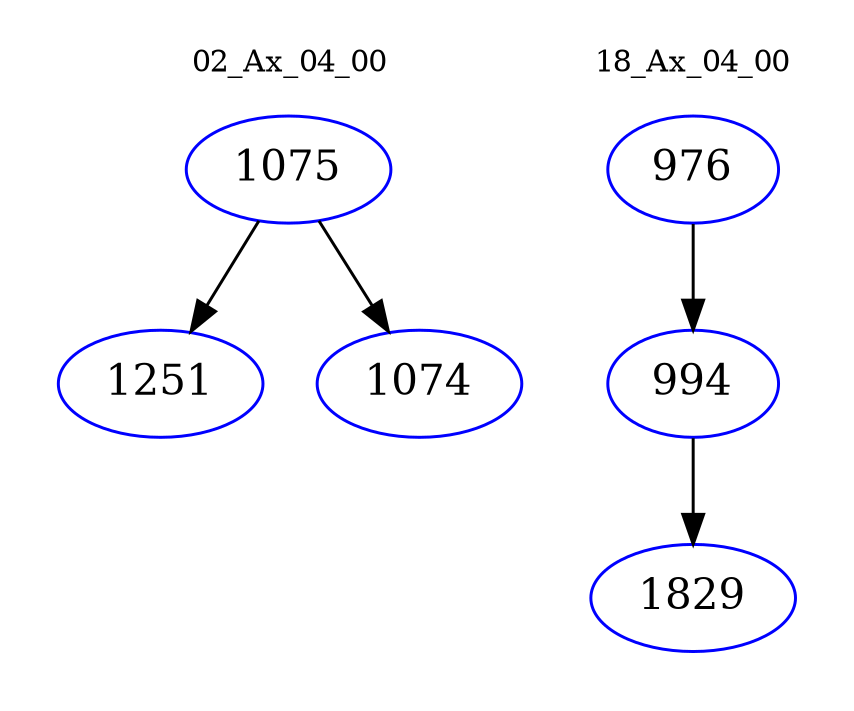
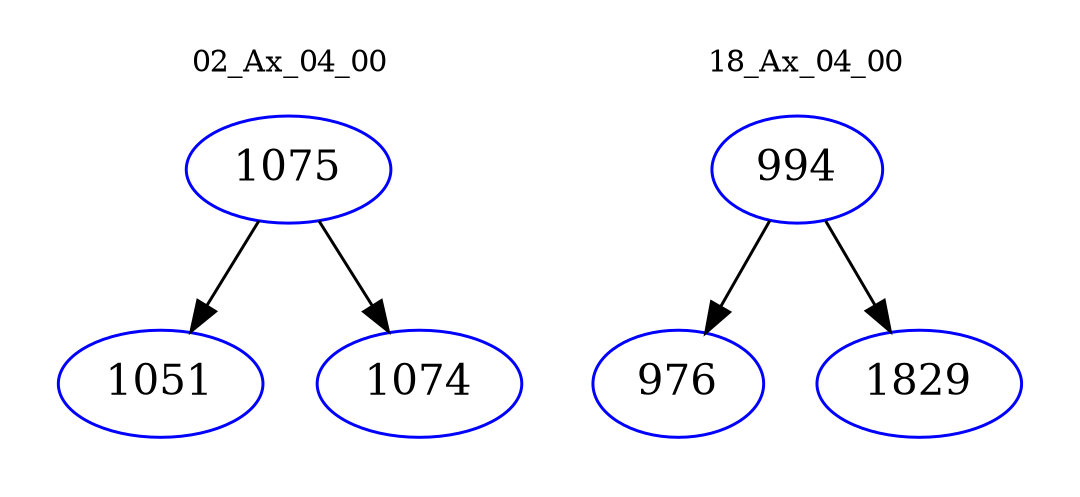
(693, 262) -> (745, 264)
(161, 384) -> (161, 384)
